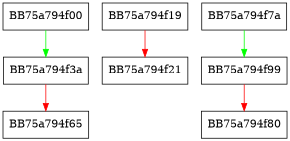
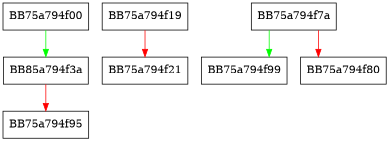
(46, 71) -> (46, 71)
(244, 94) -> (318, 40)
(46, 125) -> (46, 125)
